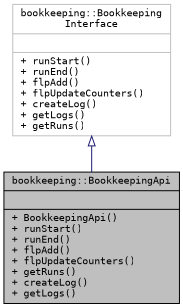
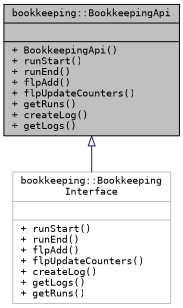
(92, 159) -> (92, 159)
